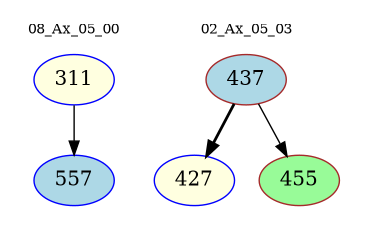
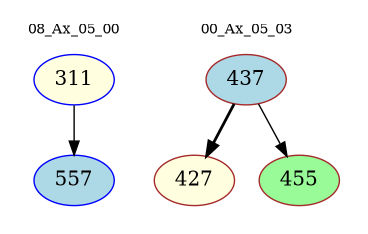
(247, 30) -> (247, 30)
(194, 180) -> (194, 180)
